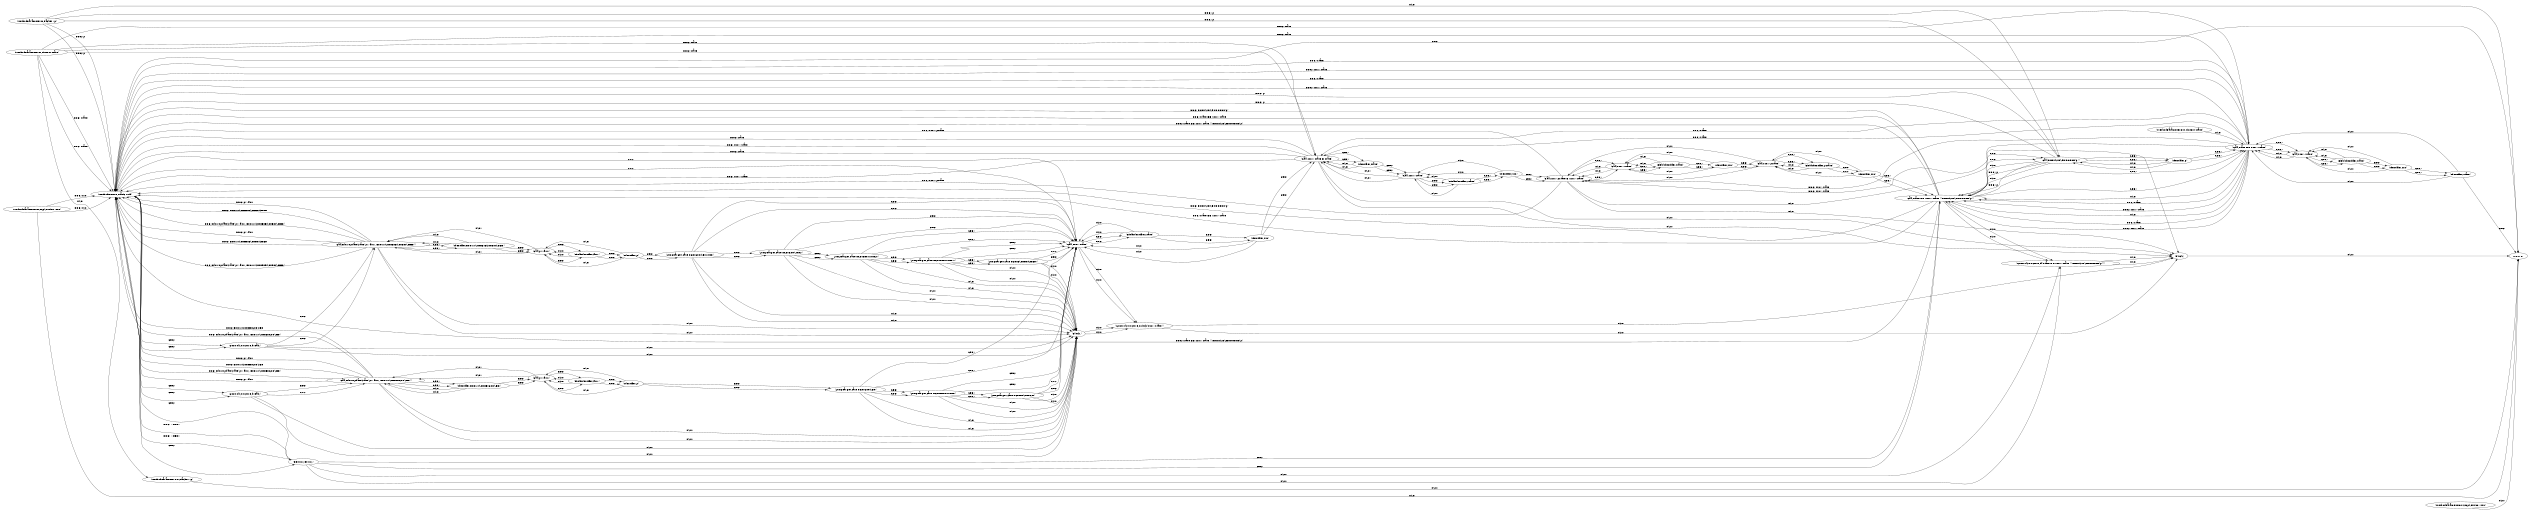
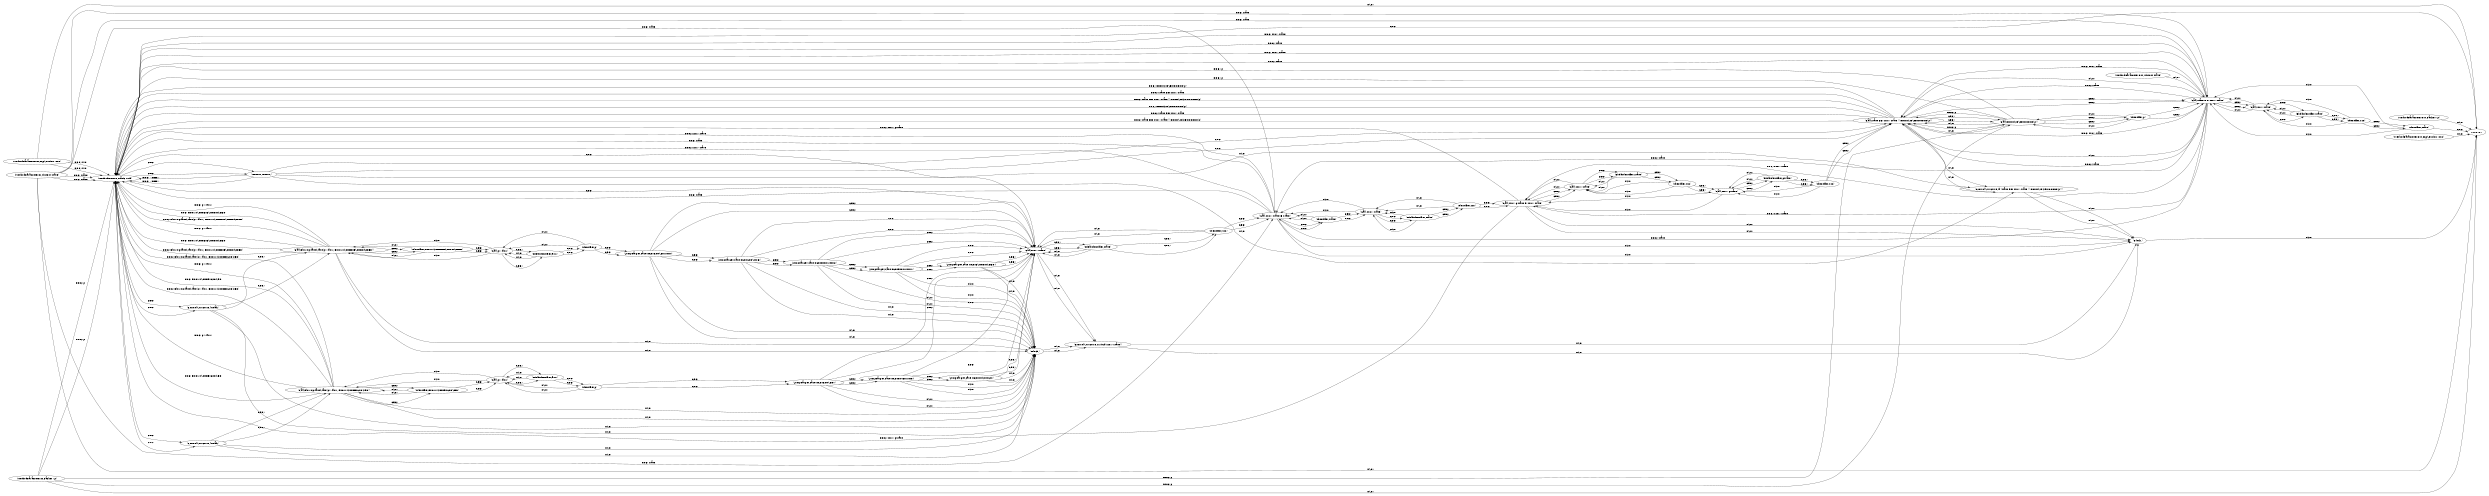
(115, 260) -> (1281, 471)
